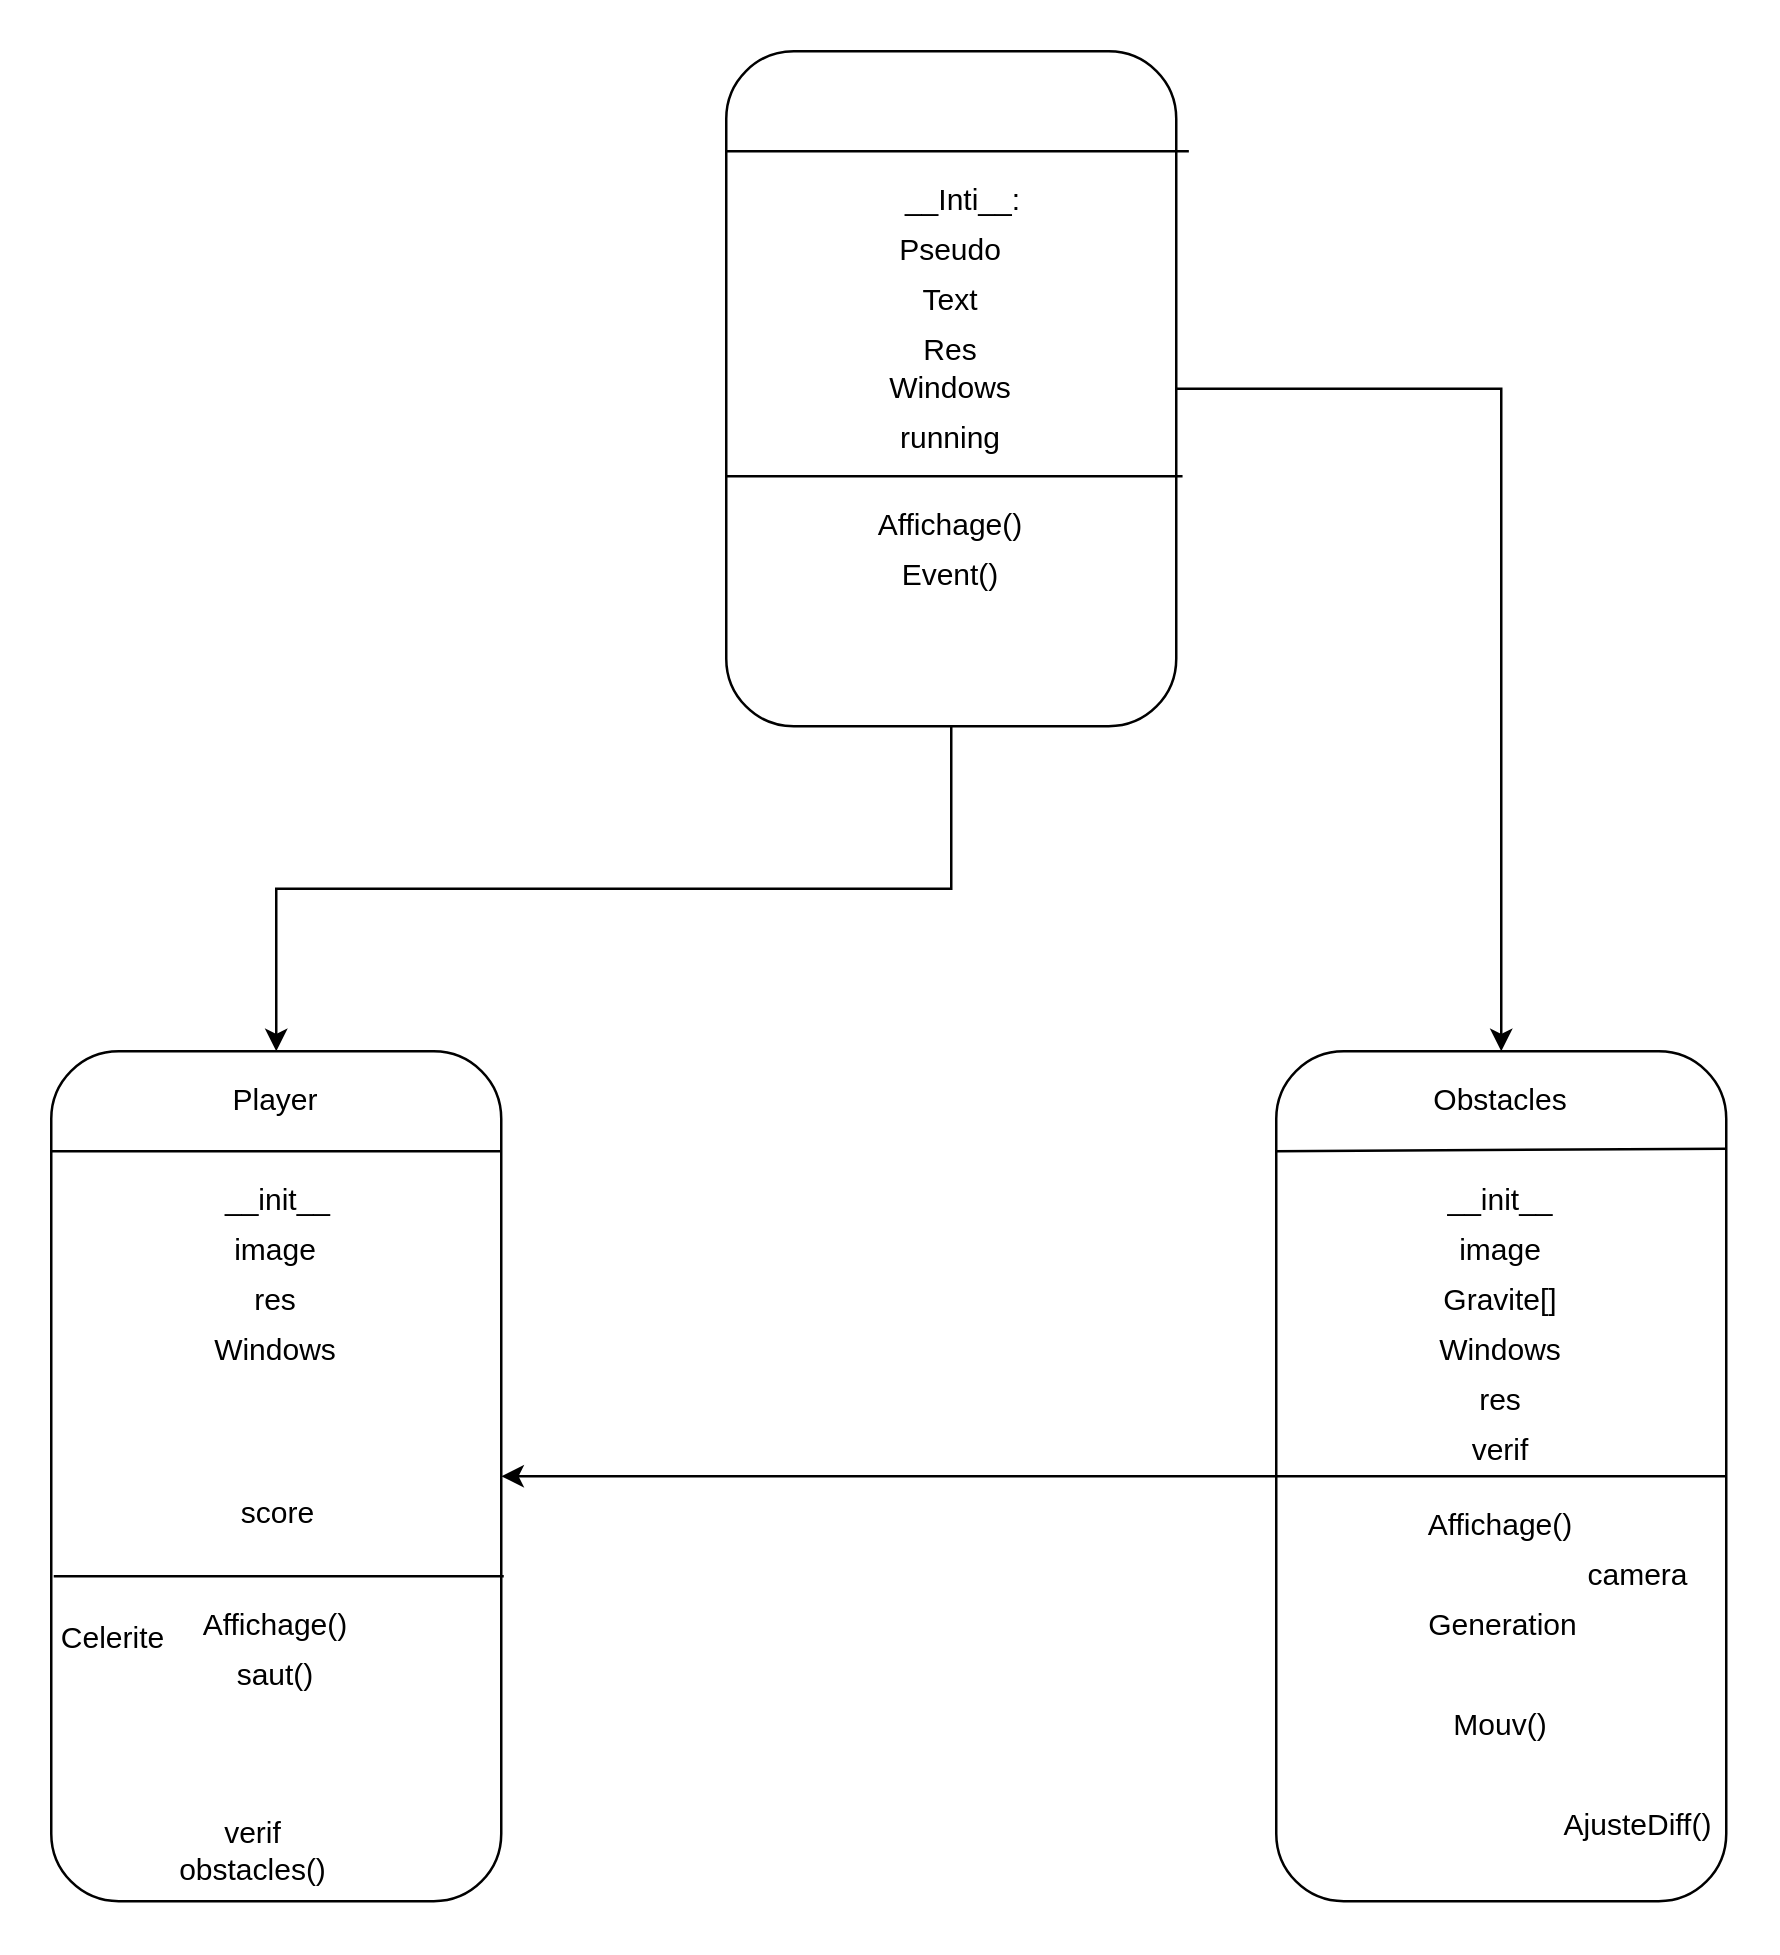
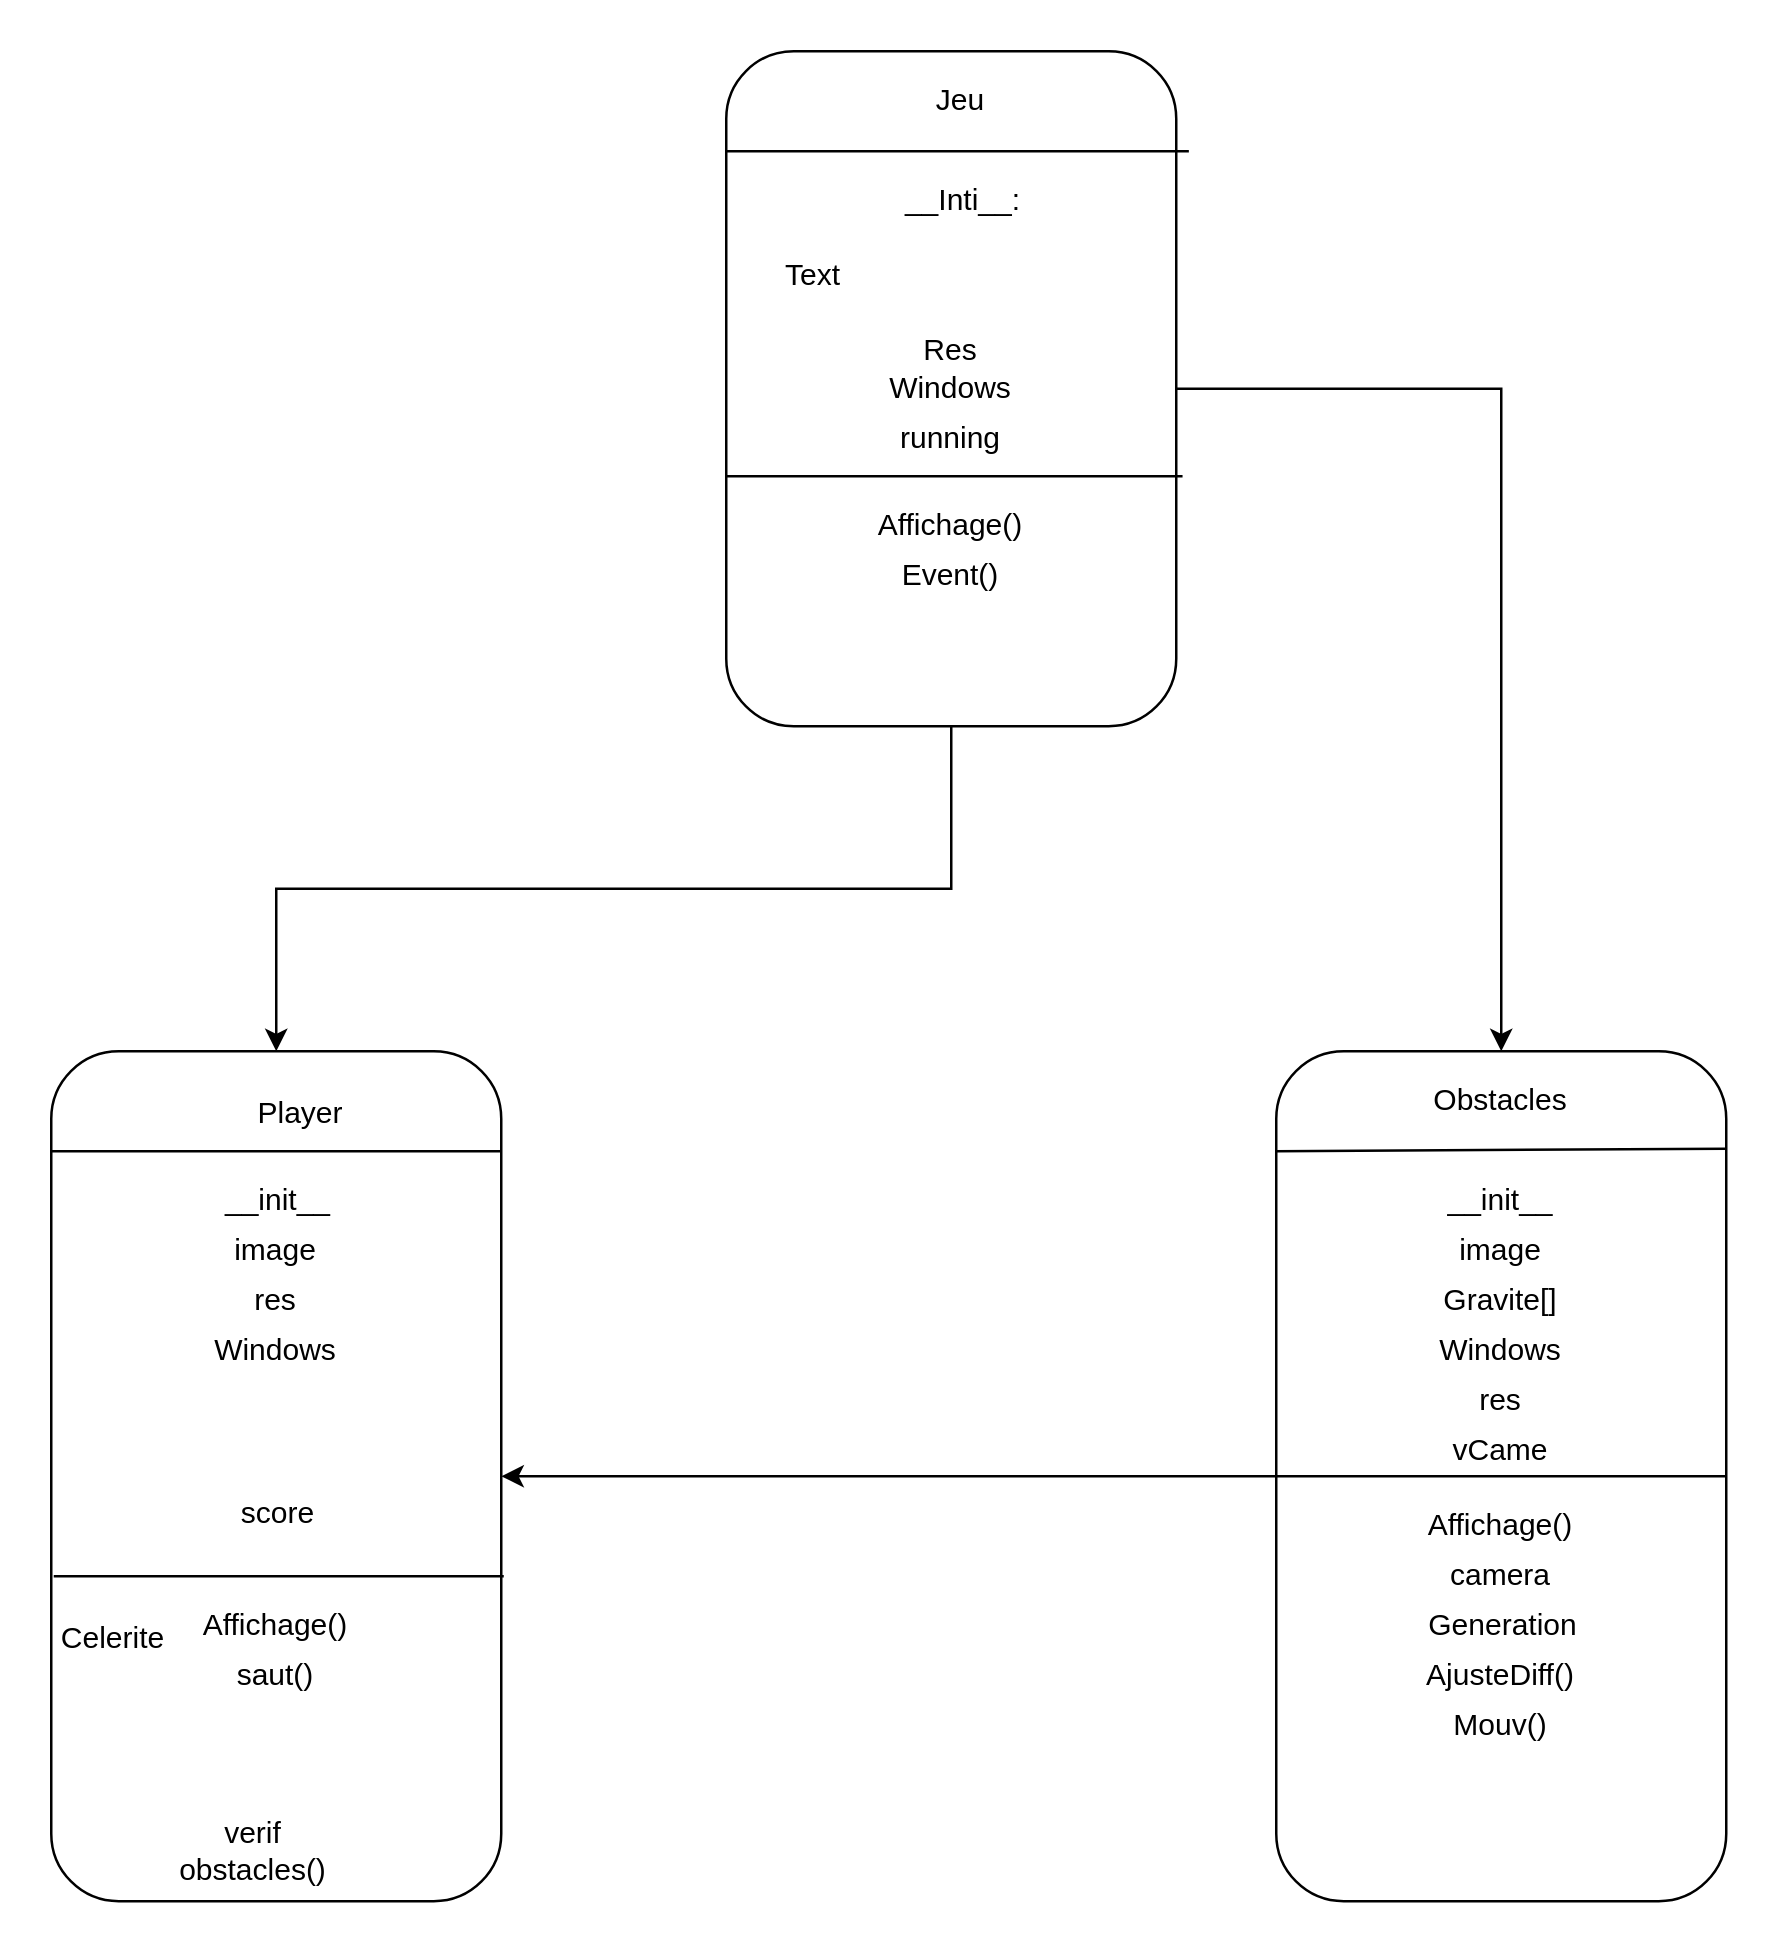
none -> (961, 101)
(951, 251) -> none
(951, 301) -> (814, 276)
(276, 1101) -> (301, 1114)
(1501, 1451) -> (1501, 1451)
(1639, 1576) -> (1501, 1576)
(1639, 1826) -> (1501, 1676)
